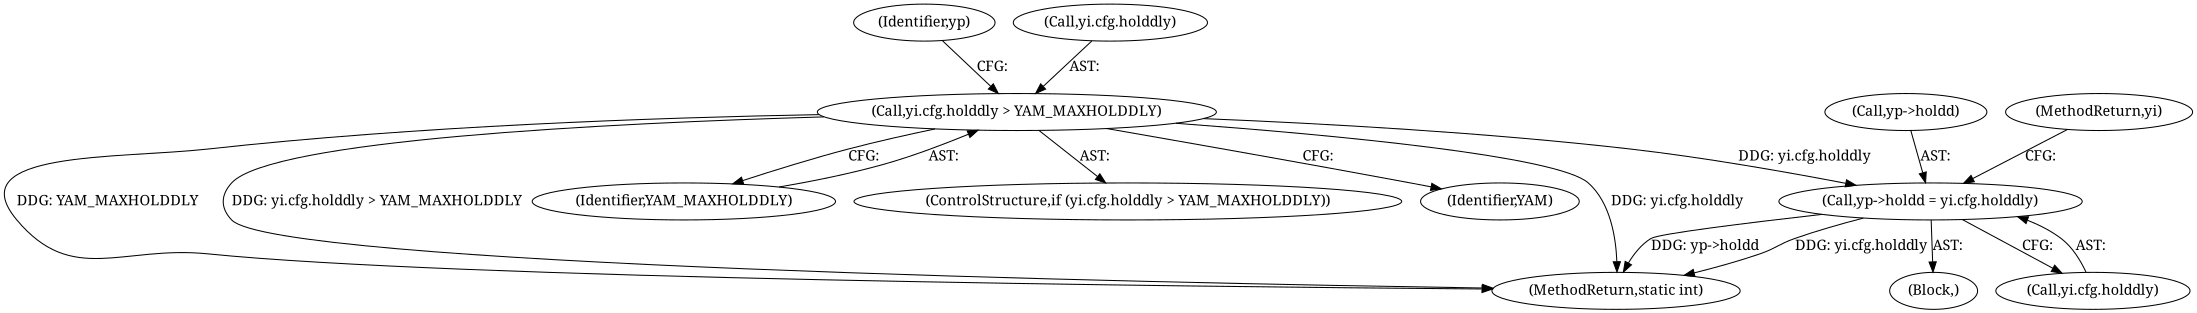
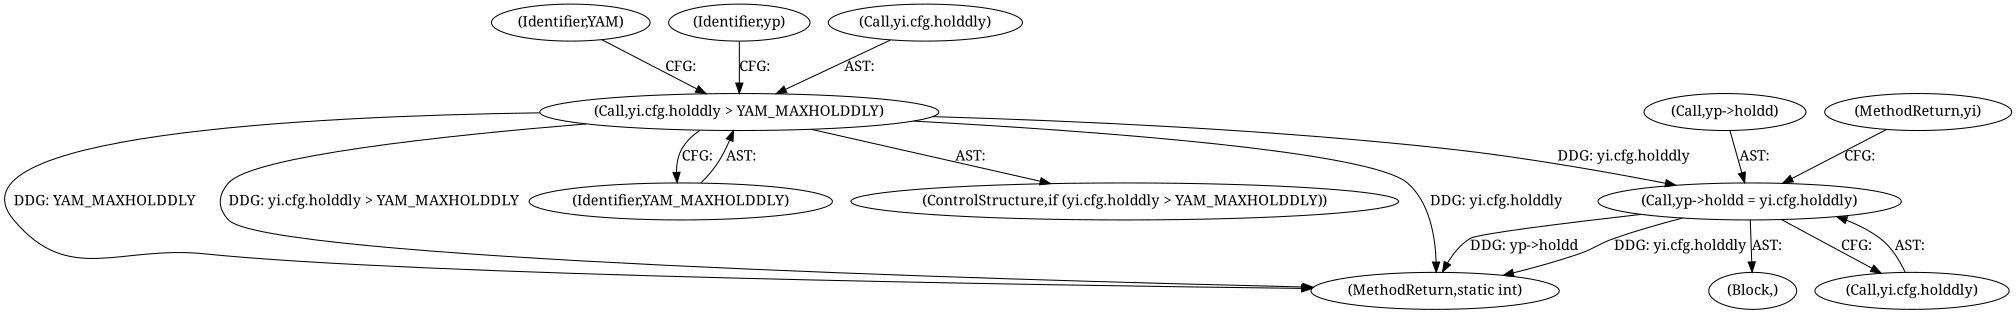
(1269, 157) -> (649, 64)
